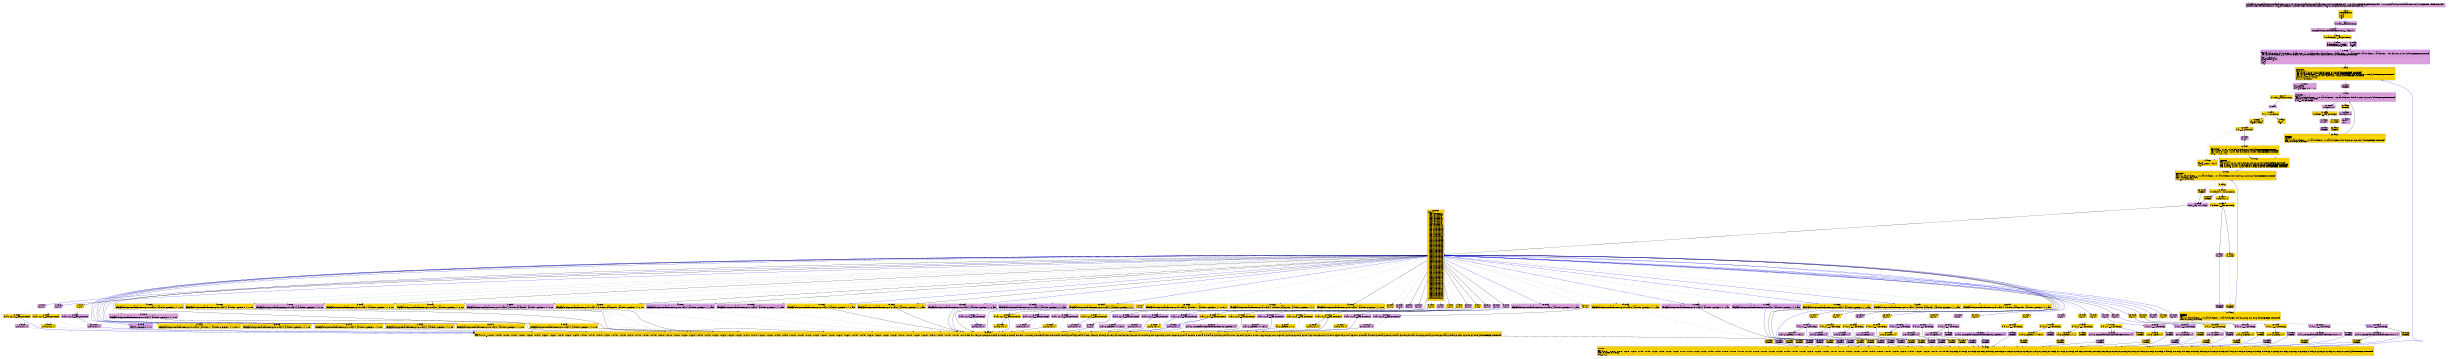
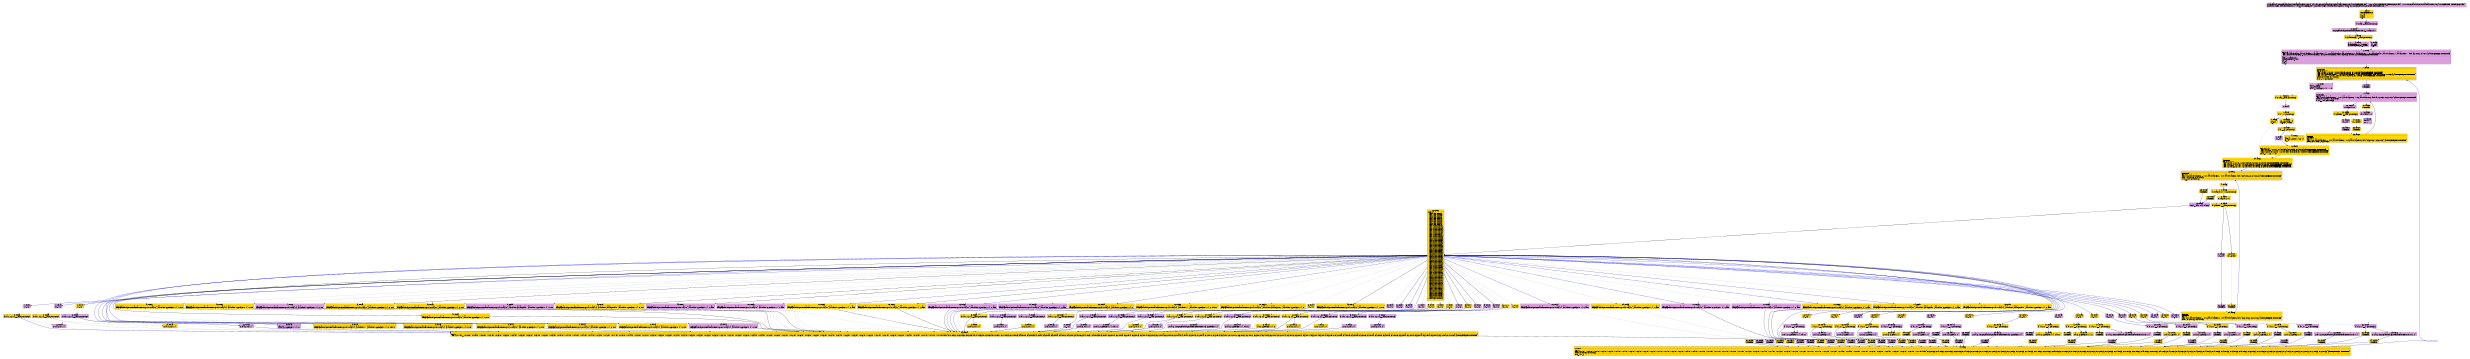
(2221, 157) -> (2294, 143)
none -> (1770, 341)
